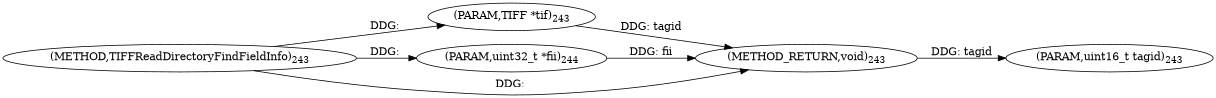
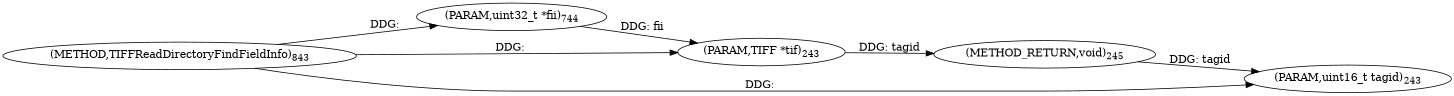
(301, 57) -> (301, 55)
(570, 57) -> (570, 16)
(877, 57) -> (1115, 53)
(647, 58) -> (635, 34)
(497, 95) -> (750, 91)
